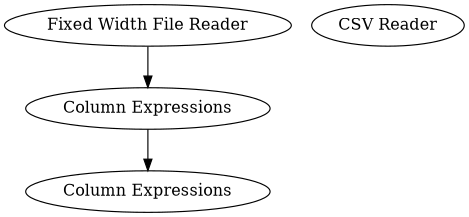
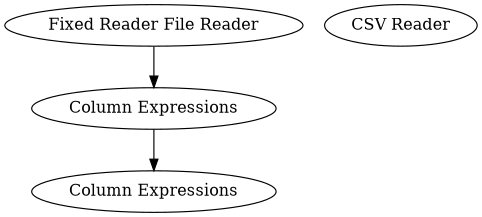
(148, 25) -> (154, 25)
